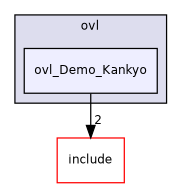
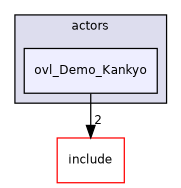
(91, 27) -> (91, 27)
